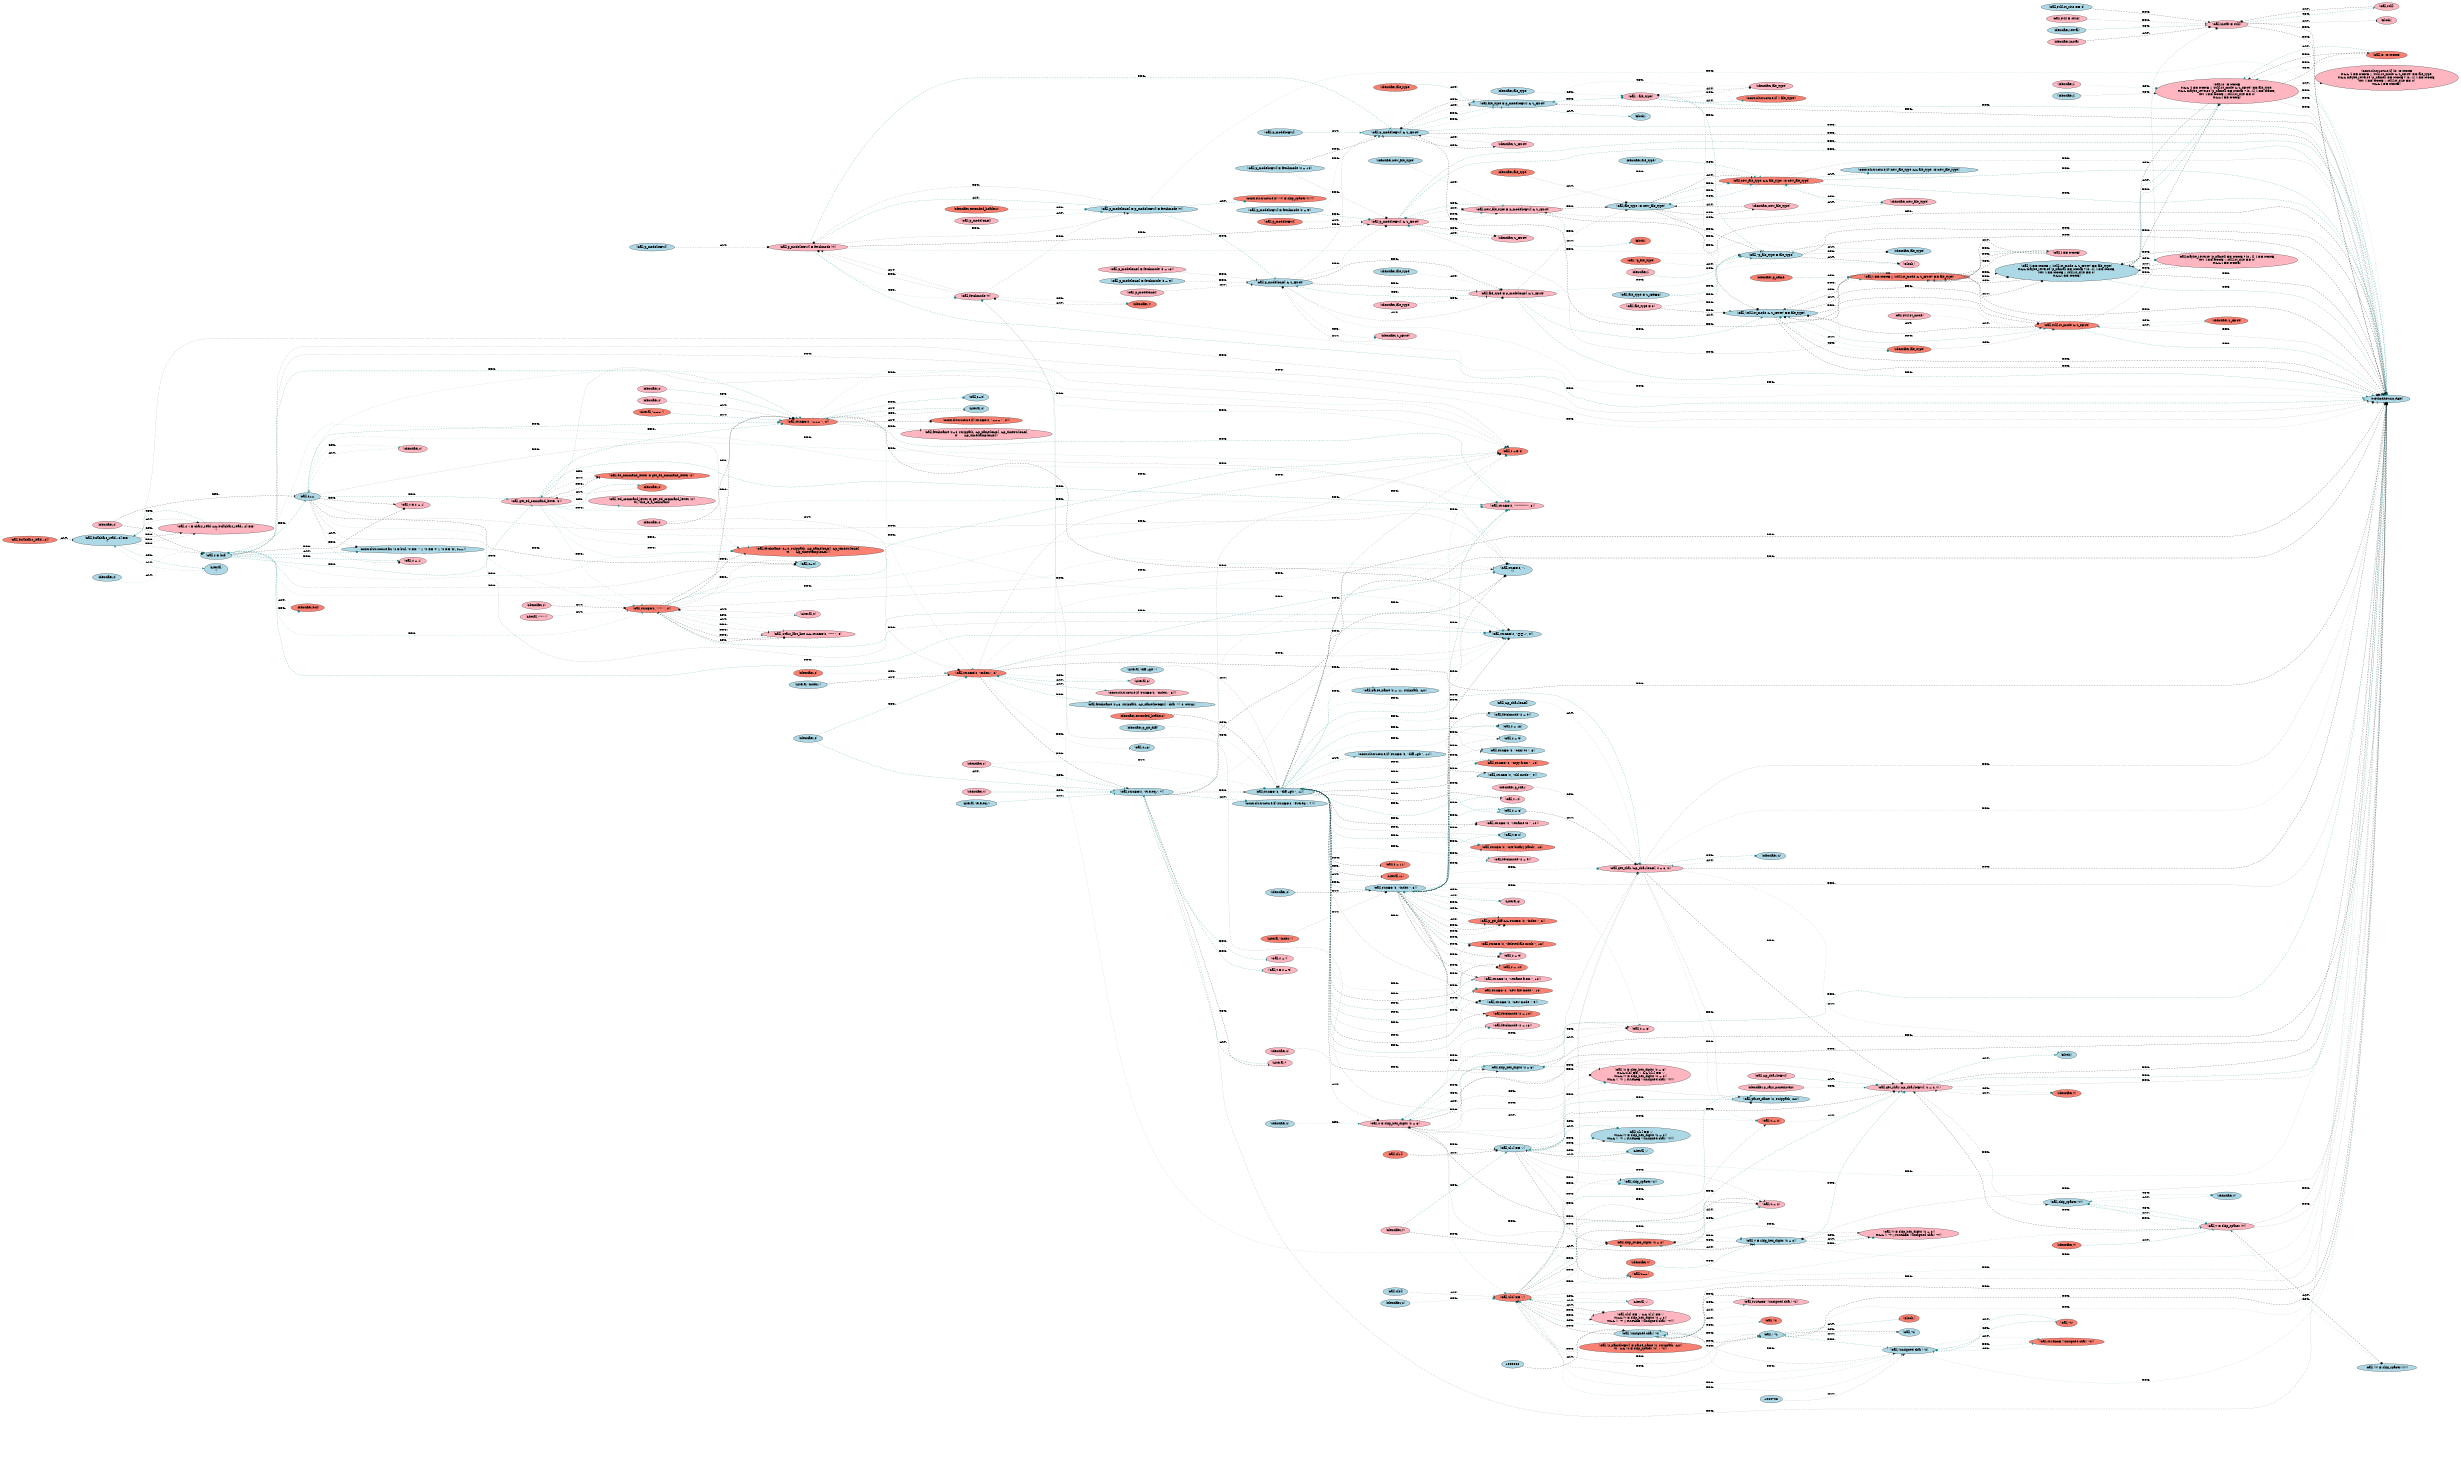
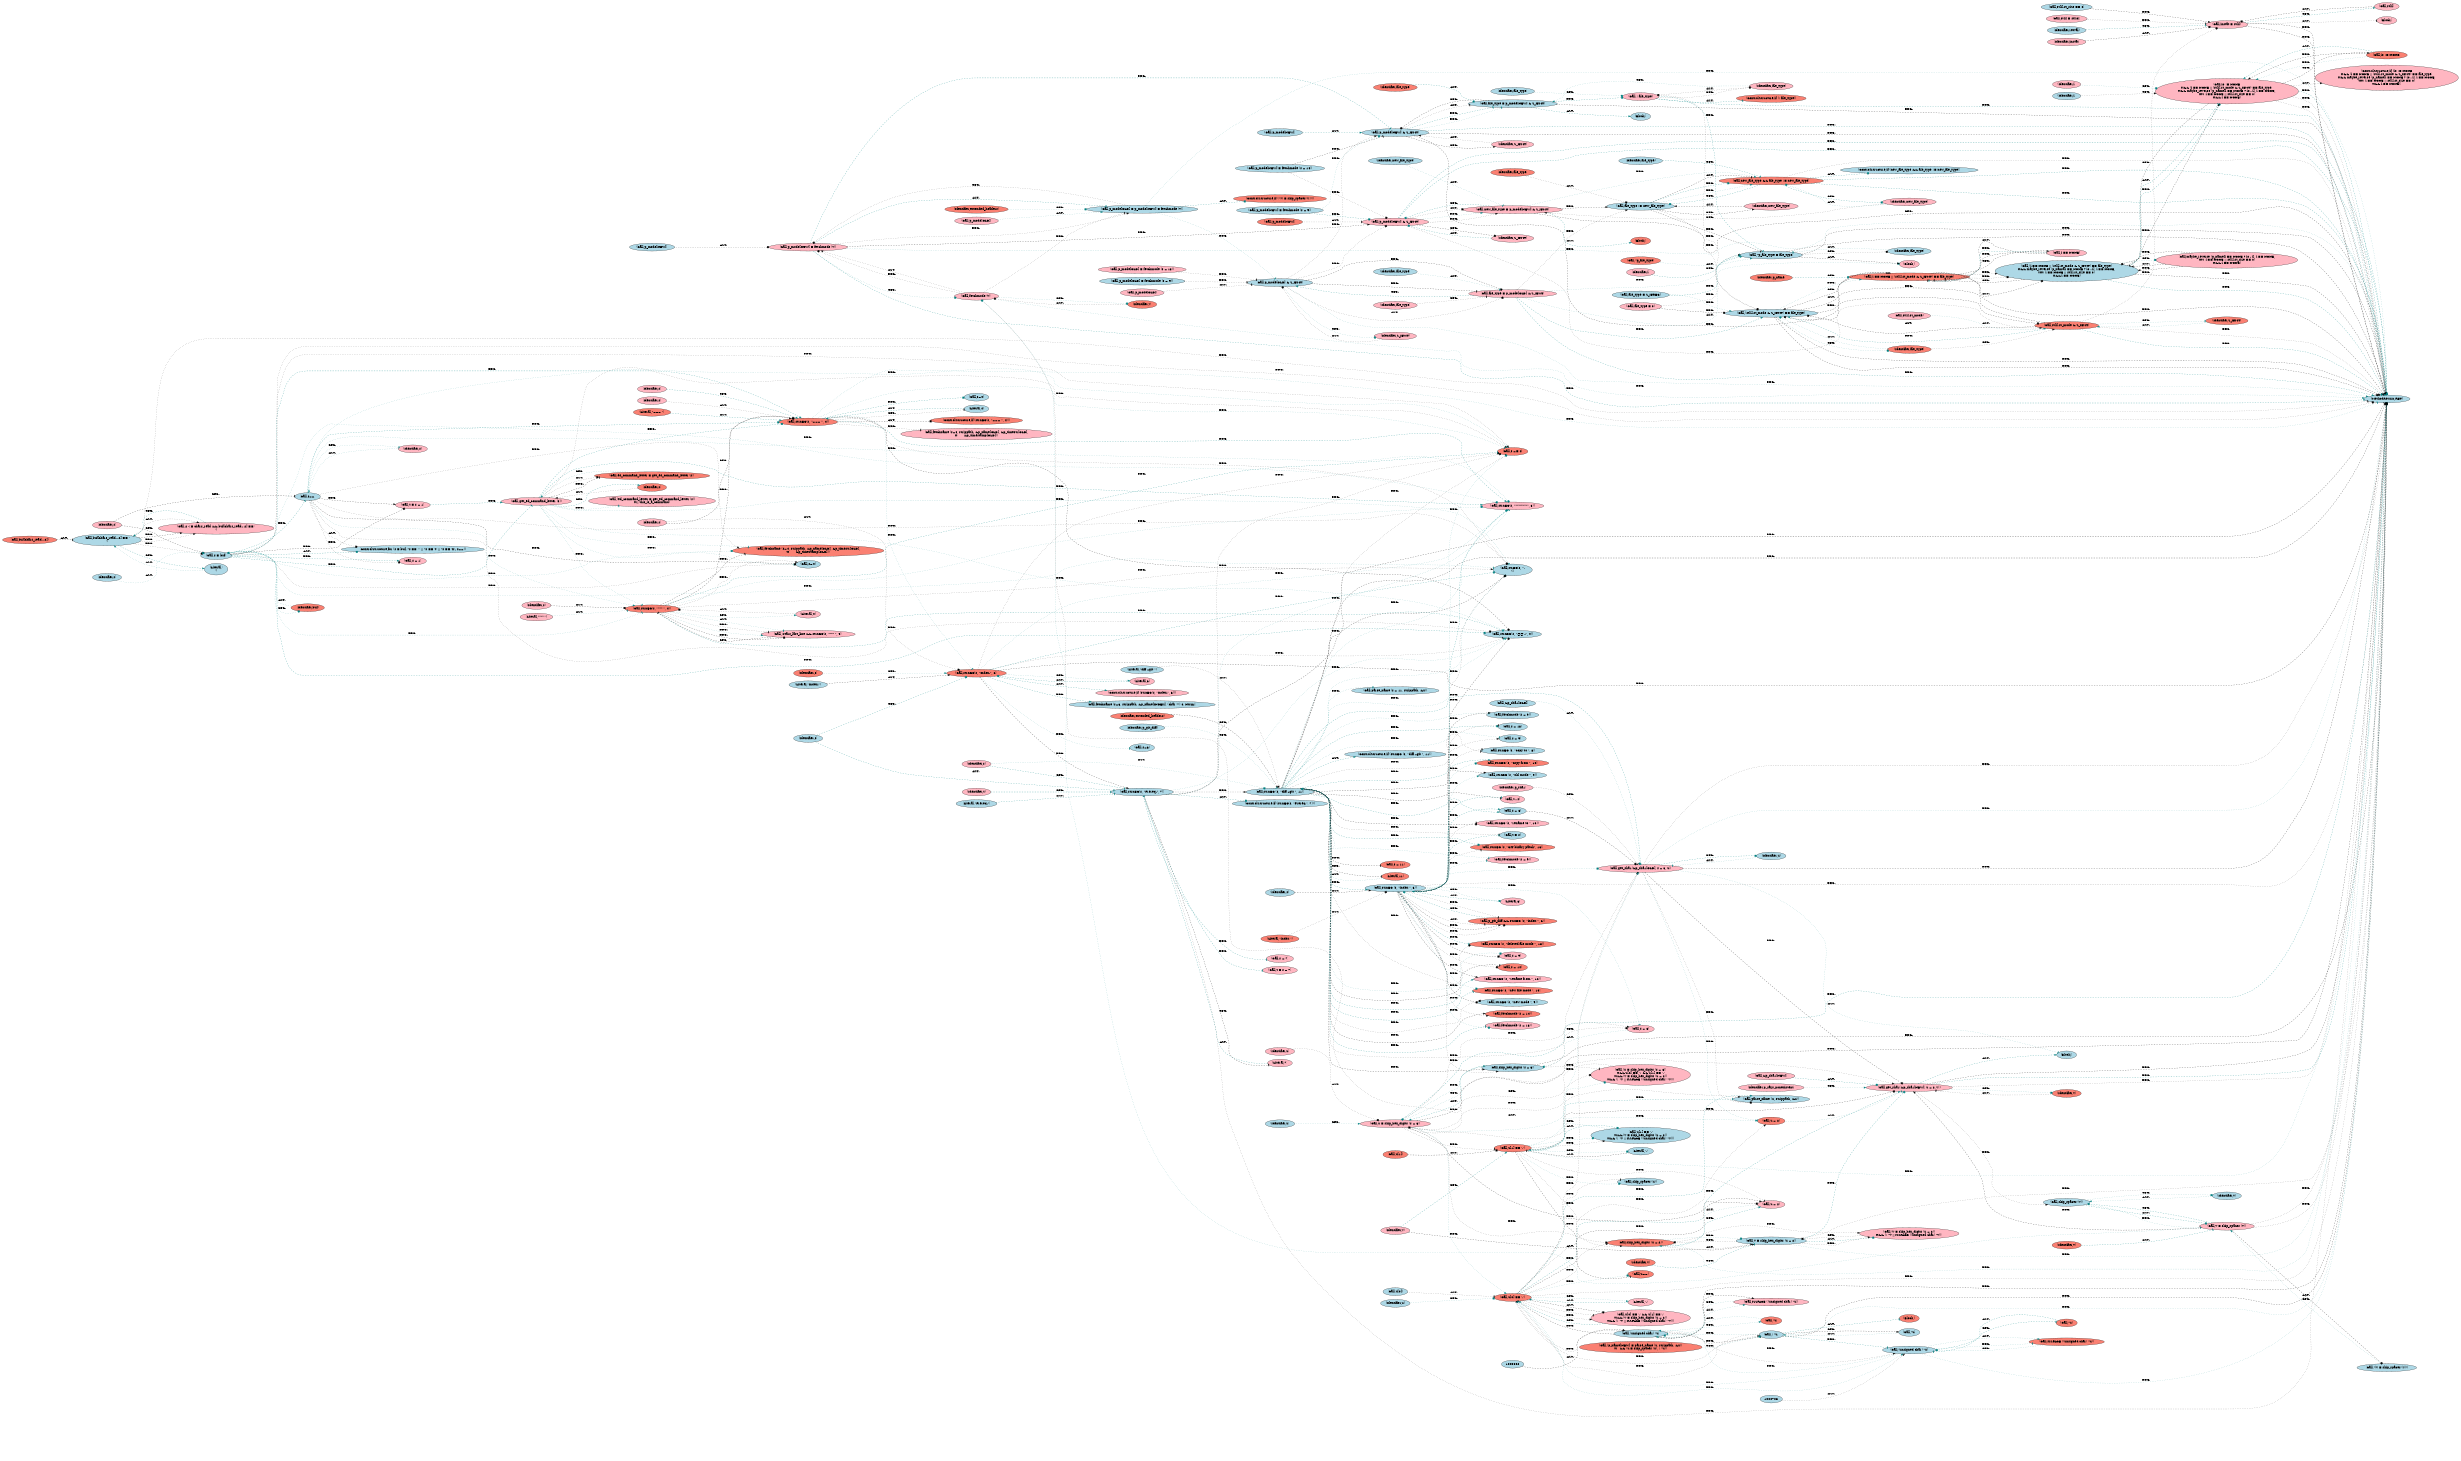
(1221, 237) -> (1221, 237)
(413, 496) -> (465, 503)
(1280, 970) -> (1280, 970)
(1513, 1148) -> (1513, 1148)
(1641, 1243) -> (1641, 1243)
